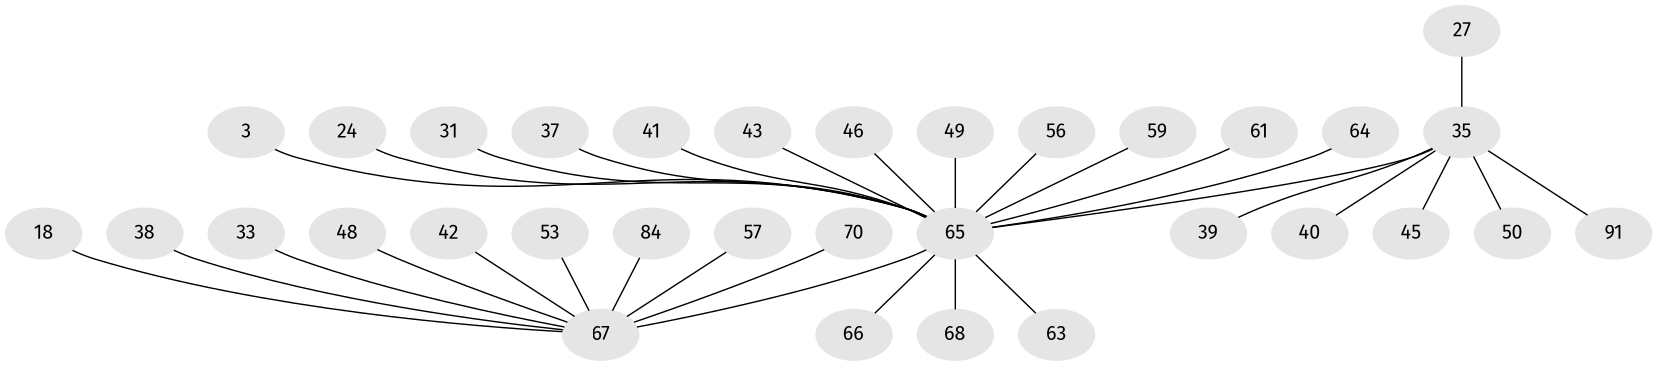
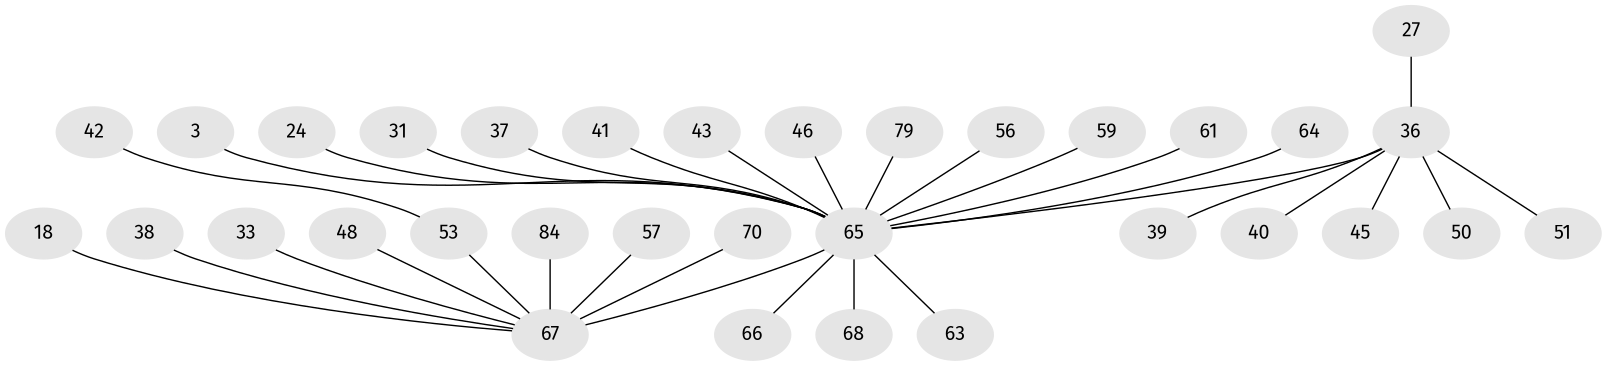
(955, 132) -> (905, 132)
(1462, 132) -> (1411, 132)
(1614, 234) -> (1563, 234)
(525, 284) -> (272, 183)
